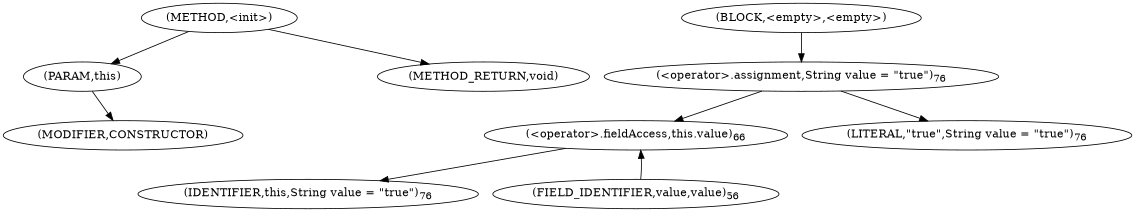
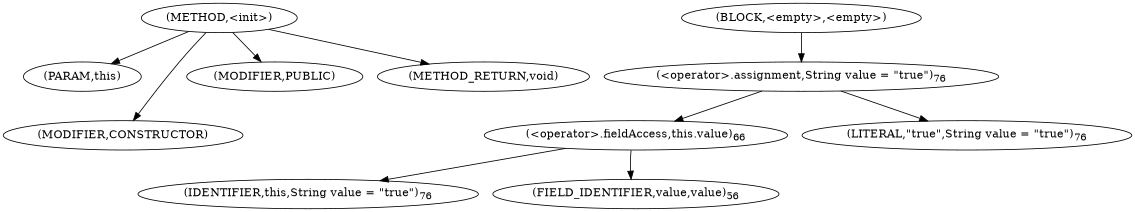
none -> (275, 77)
(100, 102) -> (171, 72)
(641, 169) -> (630, 161)
